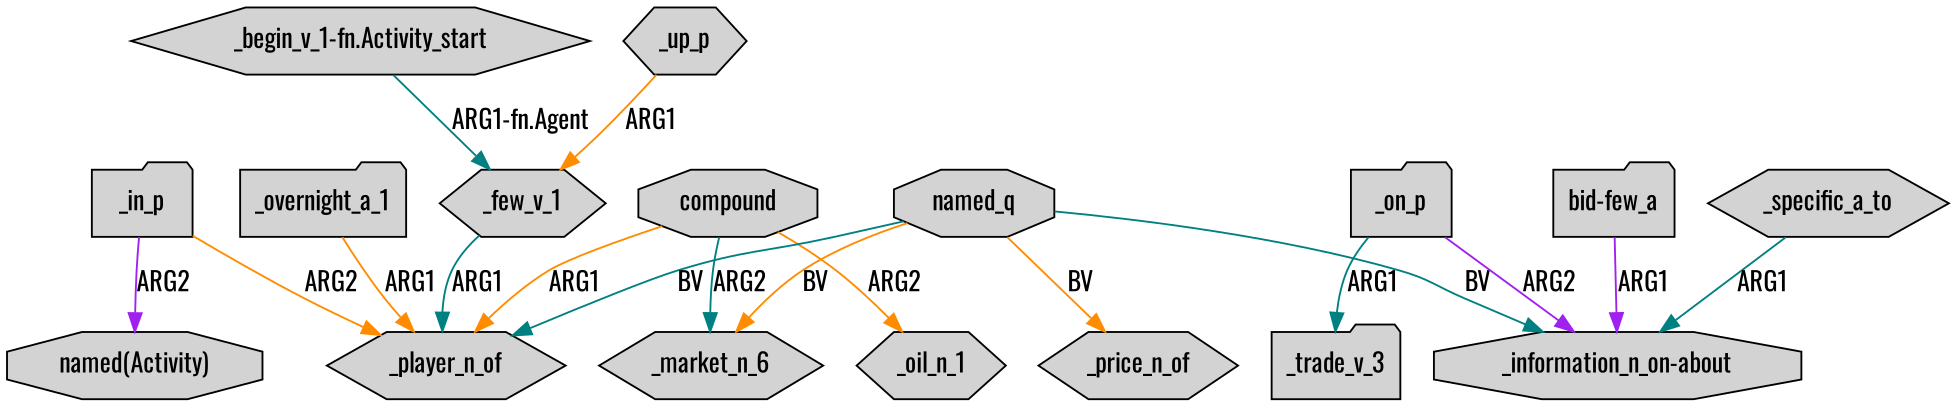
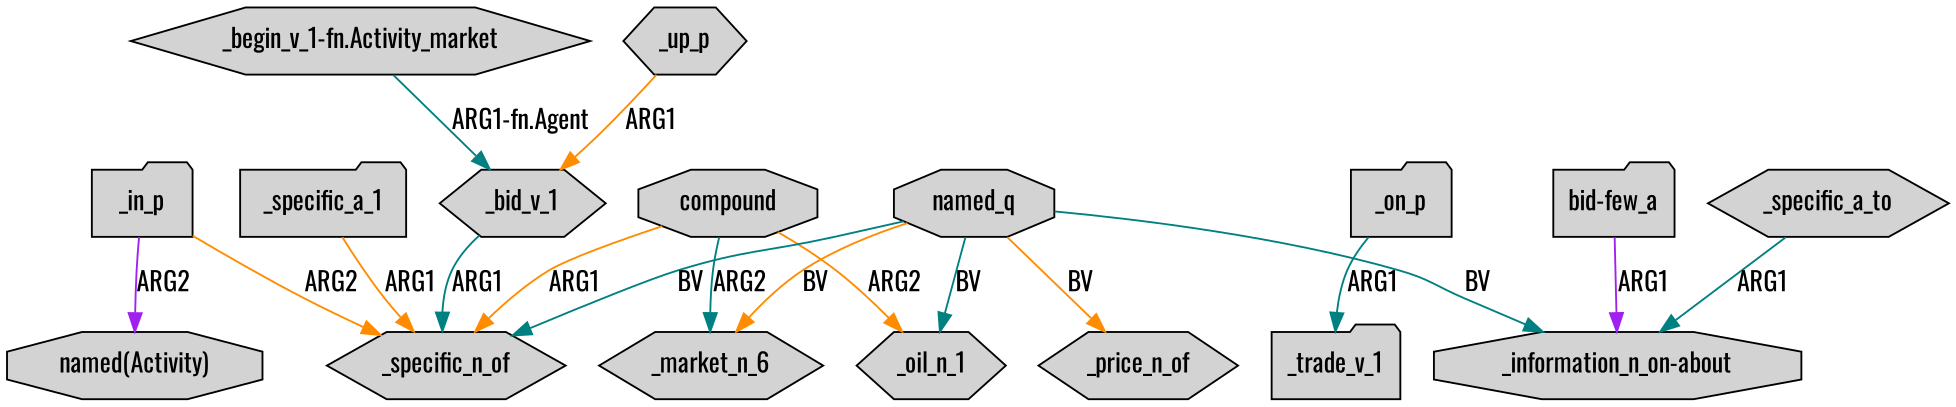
(360, 41) -> (360, 41)
(323, 203) -> (323, 203)
(523, 203) -> (523, 203)
none -> (955, 275)
(1502, 279) -> none
(446, 366) -> (446, 366)
(1336, 366) -> (1336, 366)
